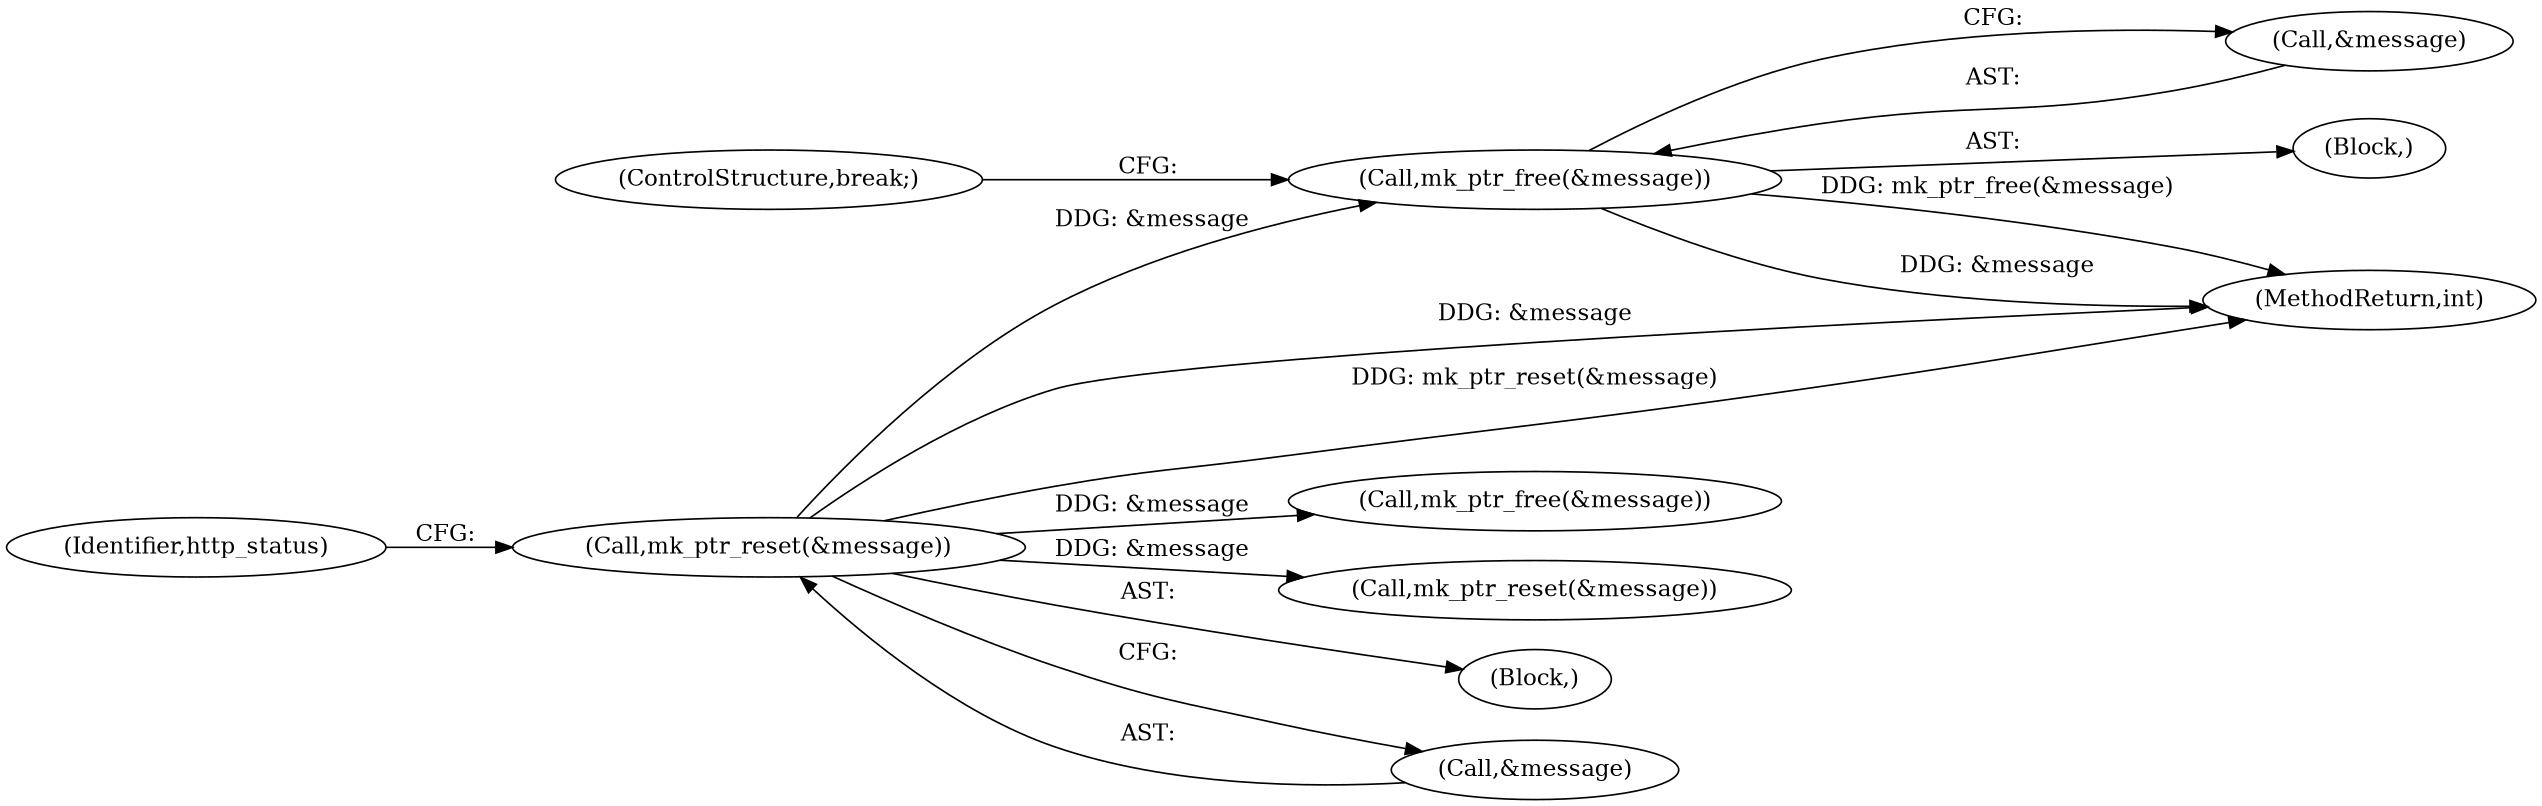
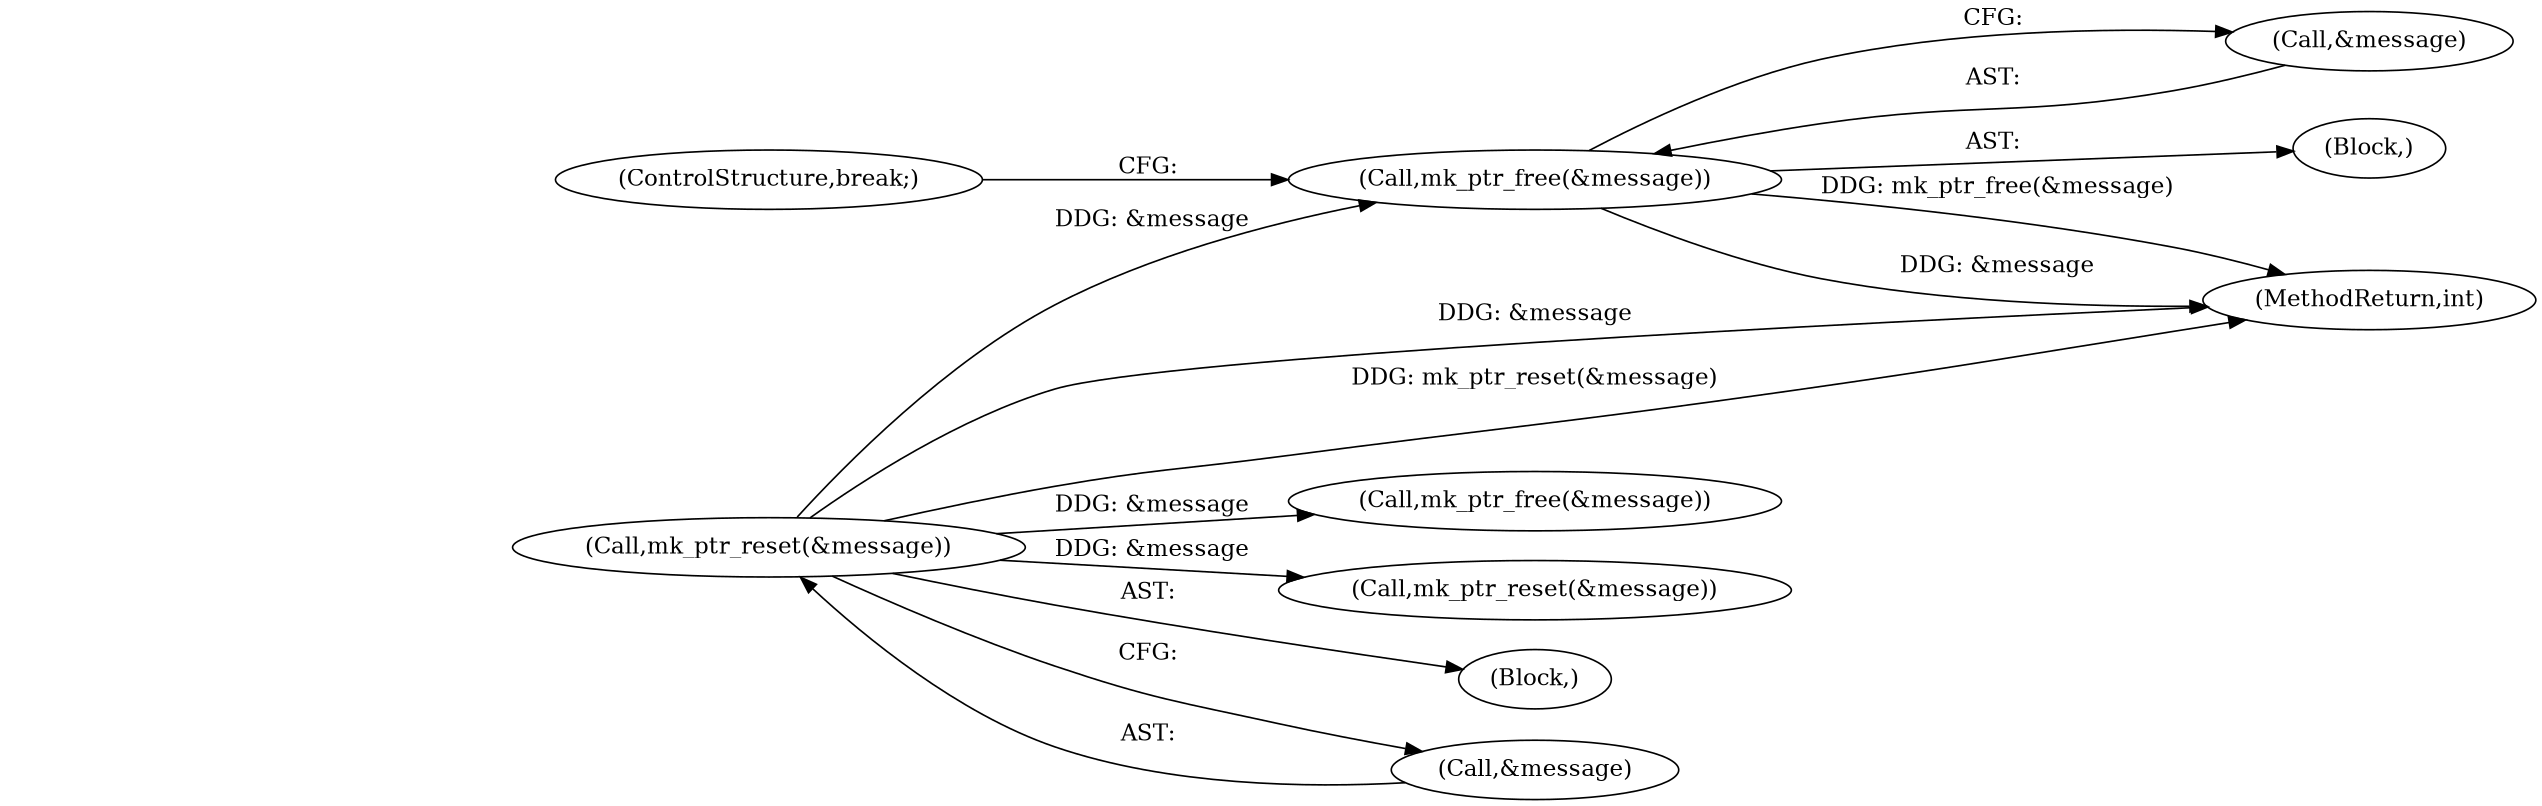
(196, 547) -> none
